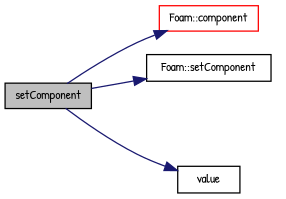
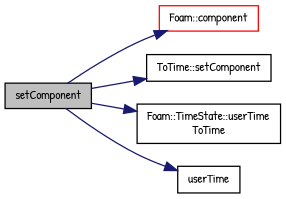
(209, 68) -> (209, 68)
none -> (209, 124)
(209, 180) -> (209, 180)
